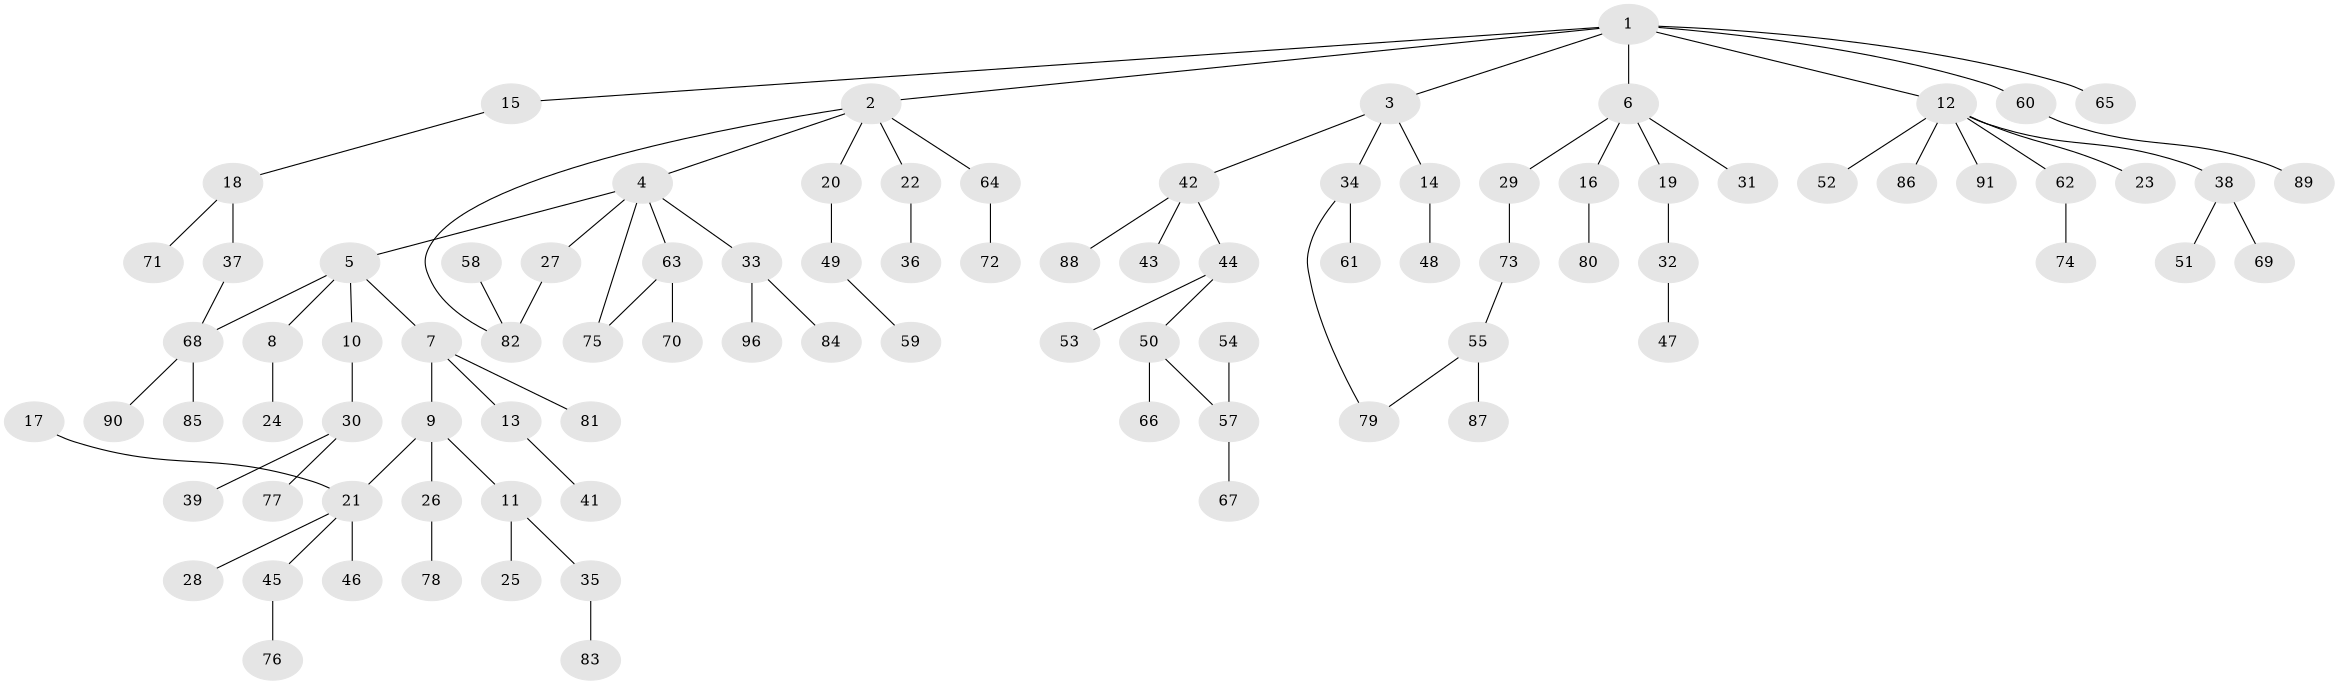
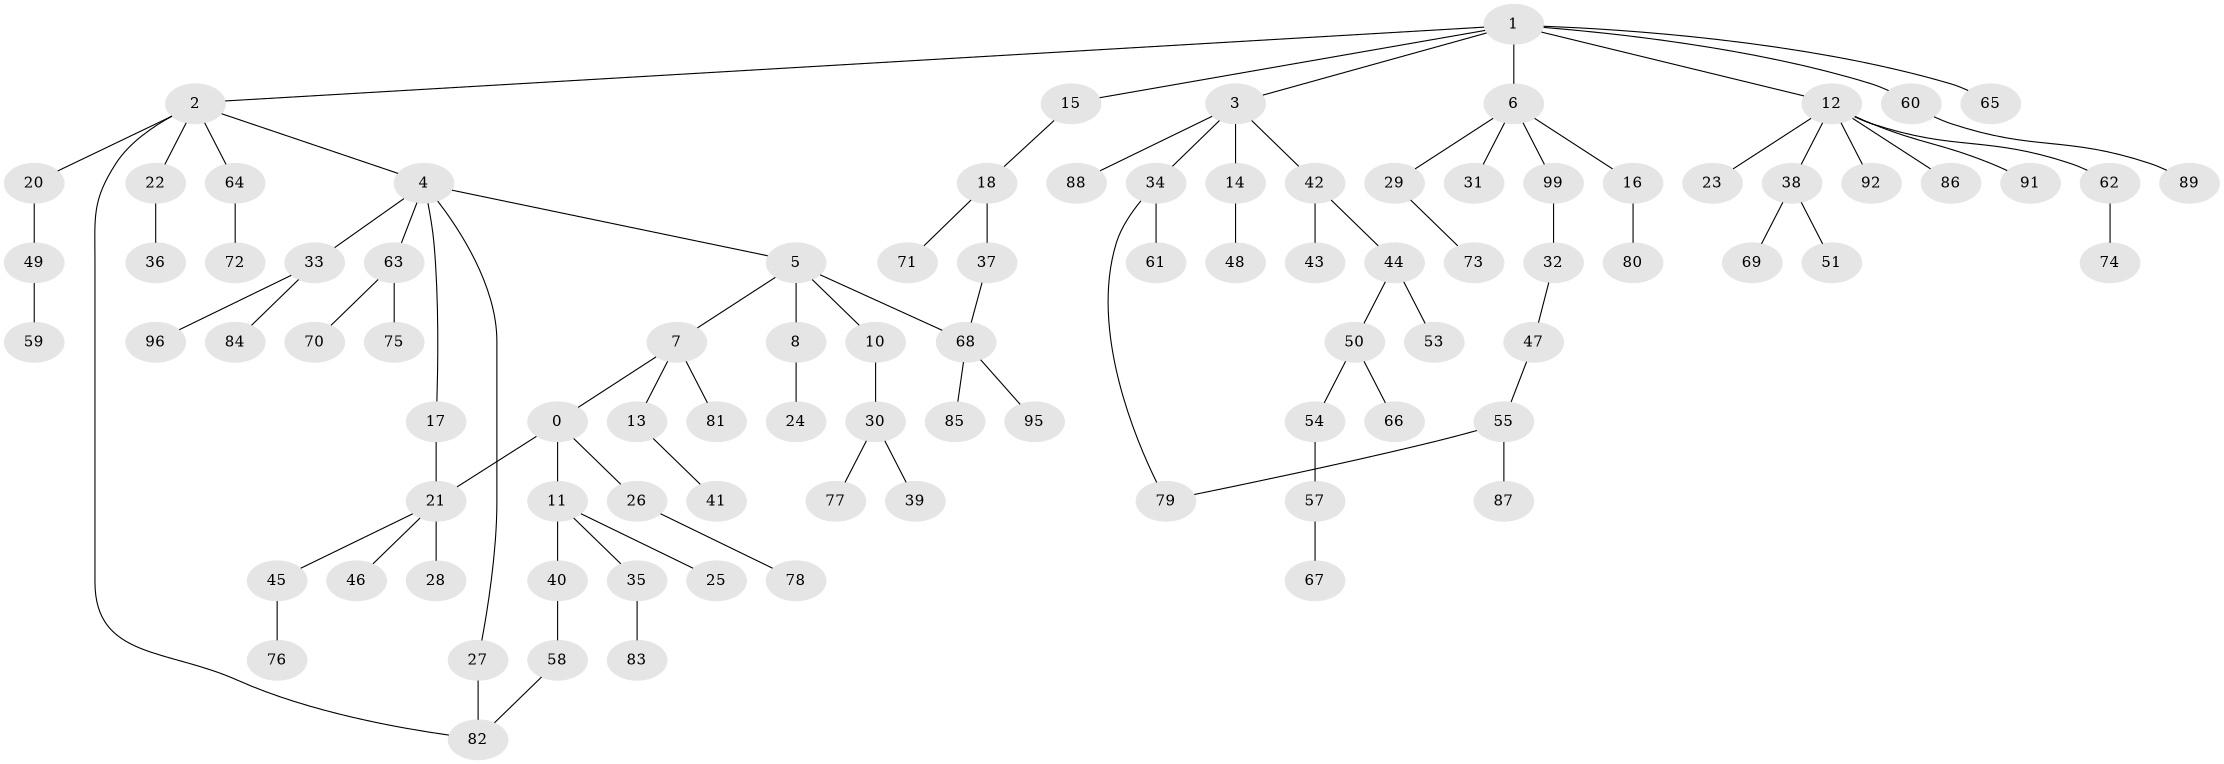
(1668, 183) -> (1554, 183)
(1827, 183) -> (1872, 183)
(1129, 223) -> (1156, 144)
(618, 263) -> (437, 302)
(1494, 303) -> (1519, 382)
(1189, 382) -> (1335, 382)
(114, 422) -> (1035, 422)
(432, 422) -> (558, 422)
none -> (558, 581)
